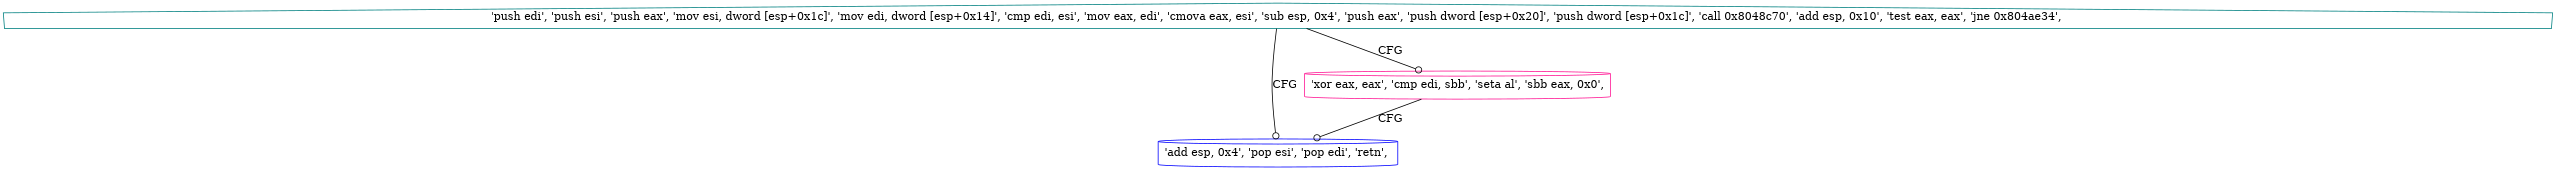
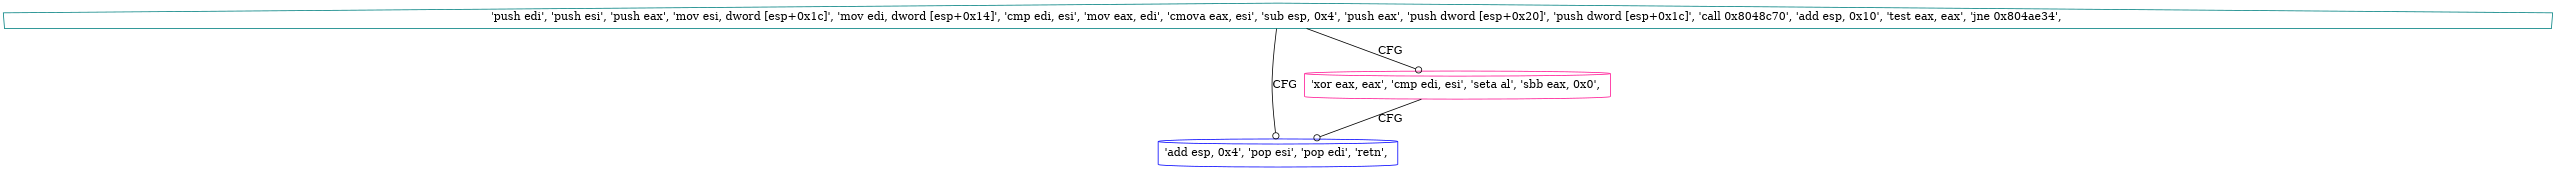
(1458, 85) -> (1458, 85)
